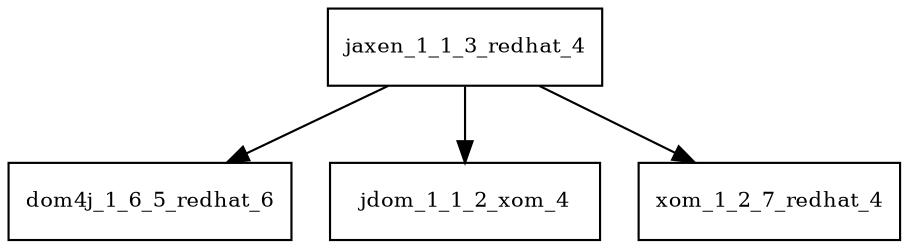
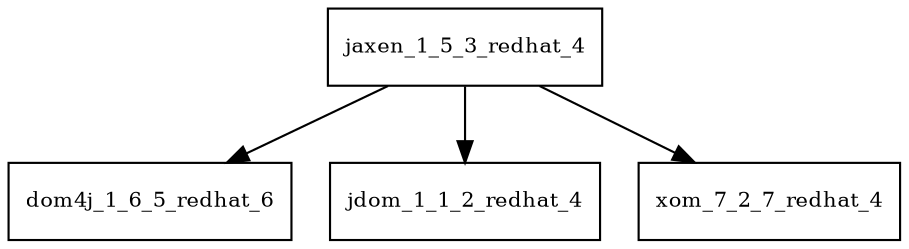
(465, 47) -> (465, 47)
(465, 201) -> (465, 201)
(769, 201) -> (769, 201)
